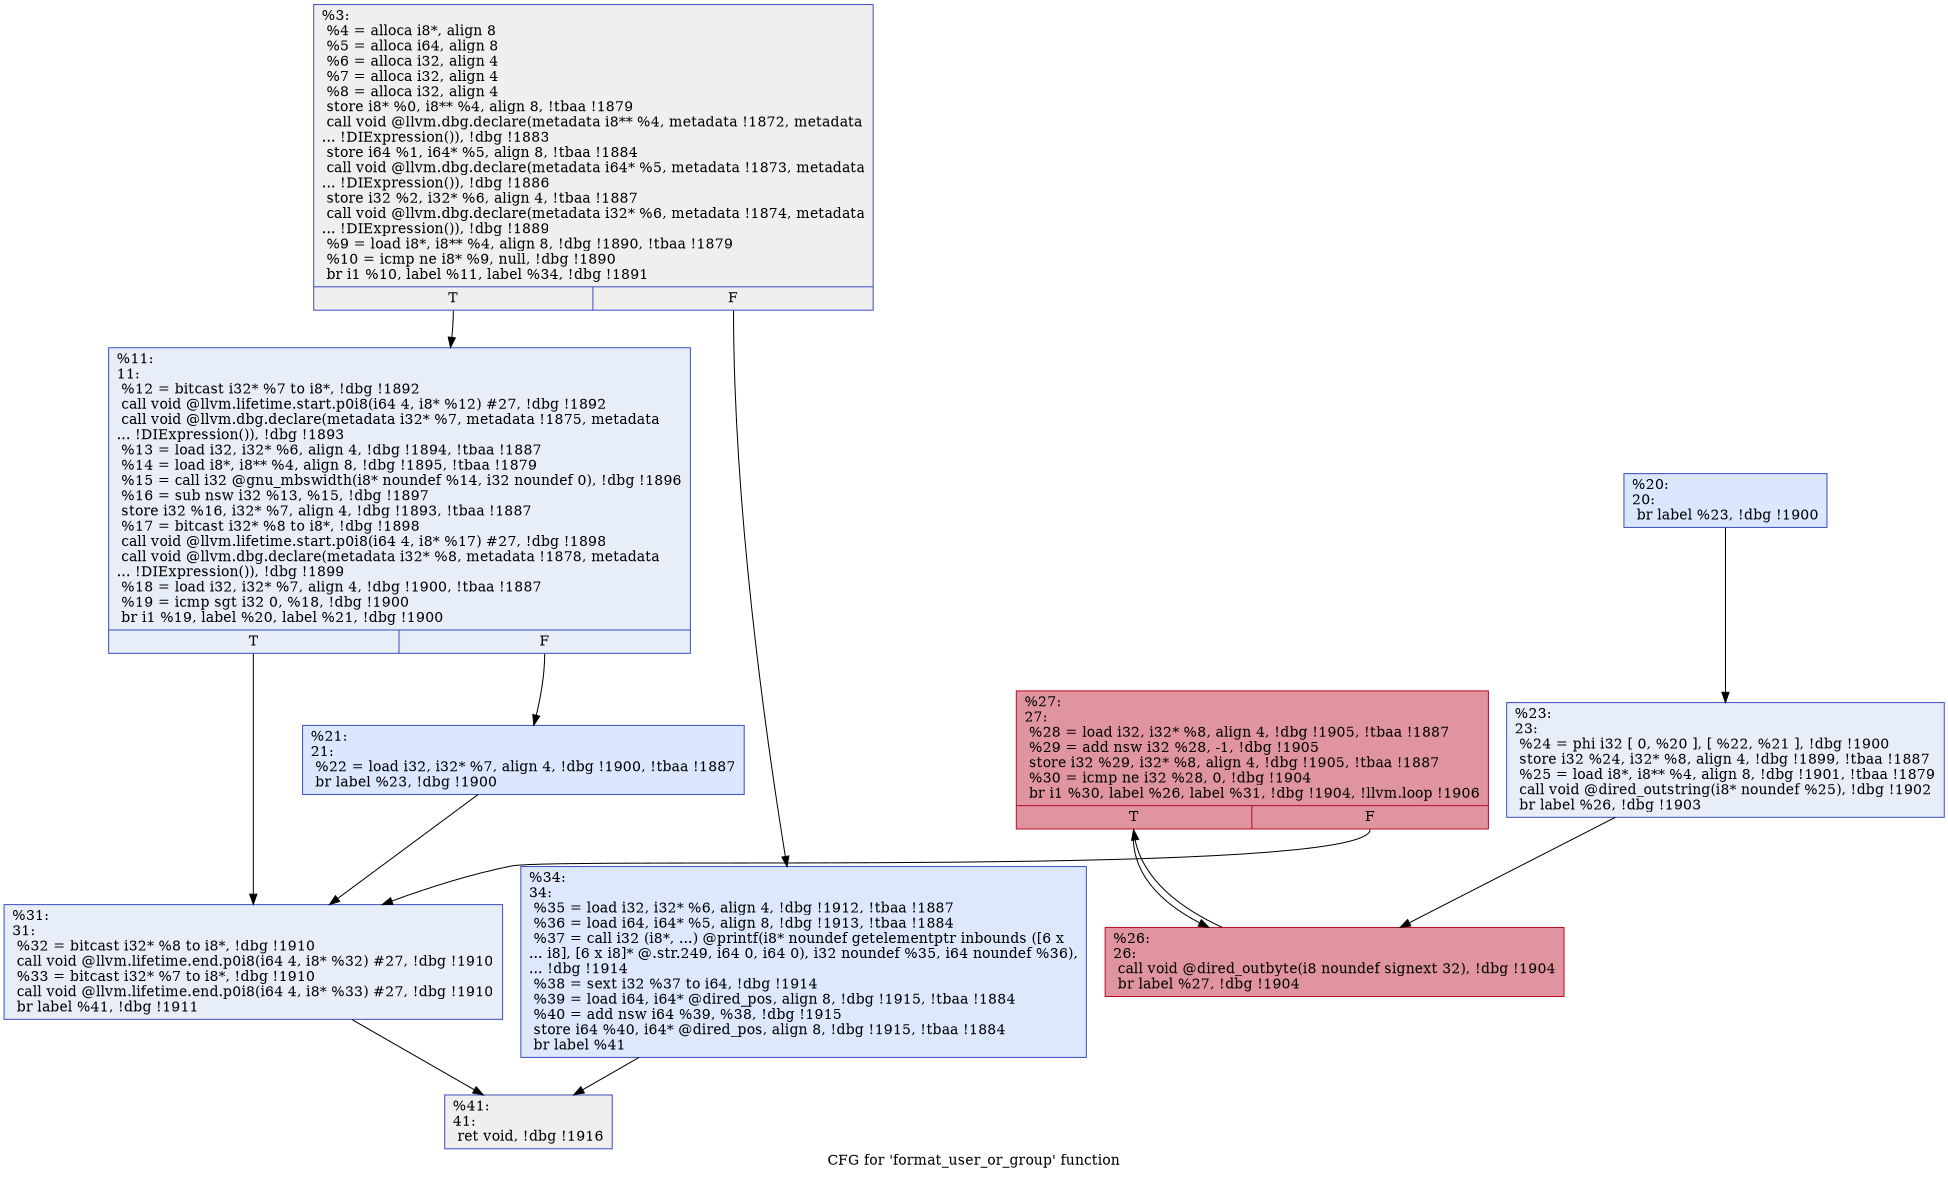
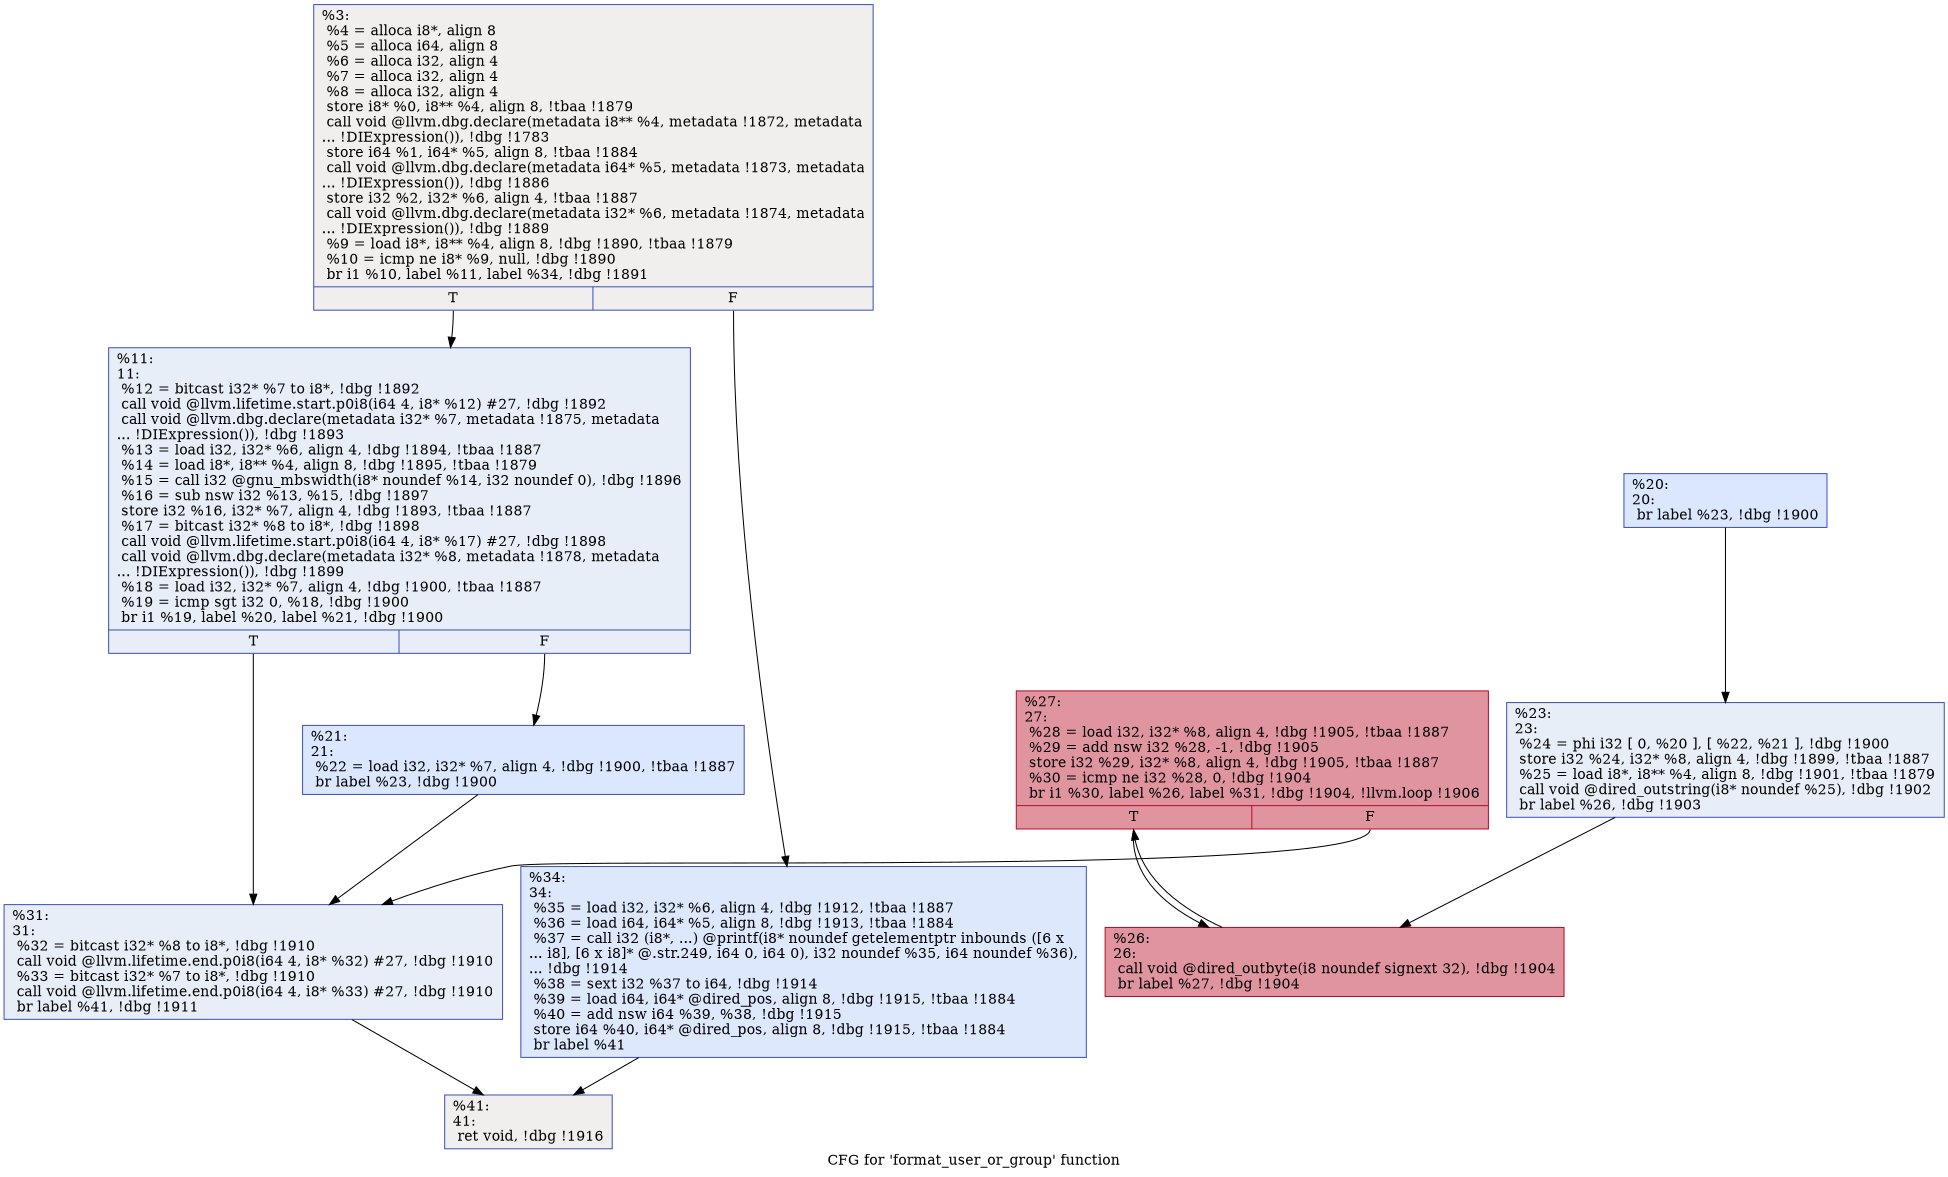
(436, 138) -> (436, 138)
